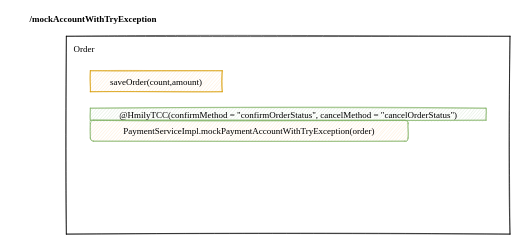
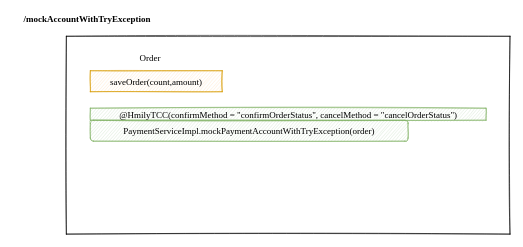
(93, 18) -> (87, 18)
(84, 48) -> (150, 57)
(249, 131) -> (249, 131)
